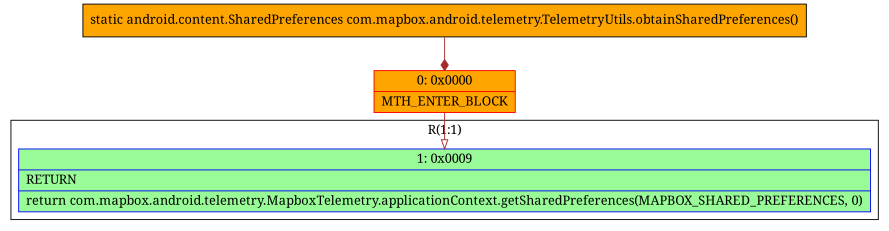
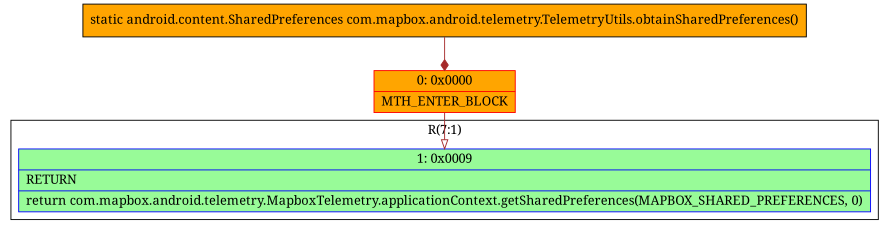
(445, 131) -> (445, 131)
